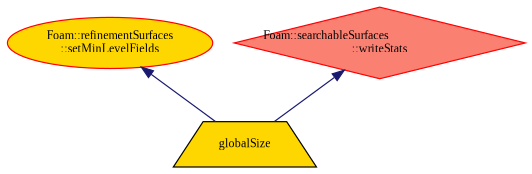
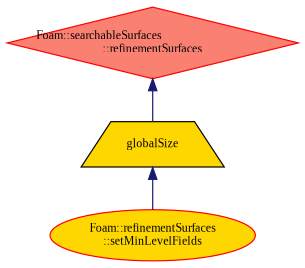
(380, 43) -> (153, 43)
(183, 98) -> (153, 195)
